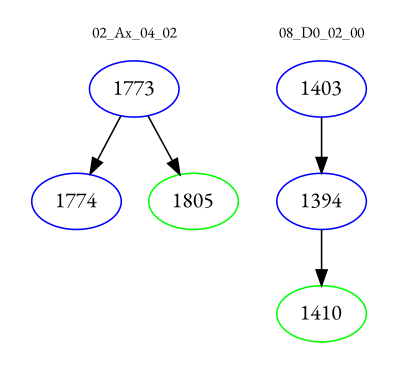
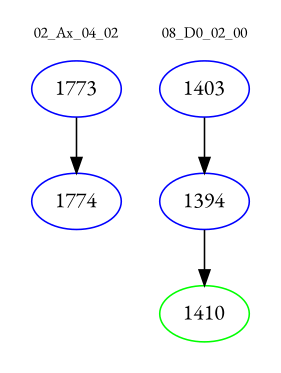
(194, 201) -> none
